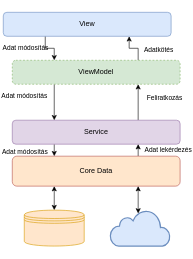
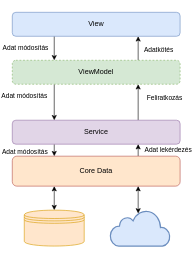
(87, 24) -> (96, 24)
